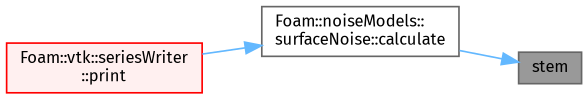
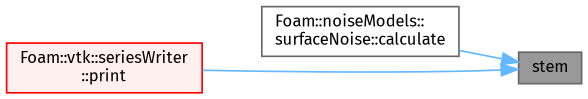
(224, 51) -> (352, 72)
